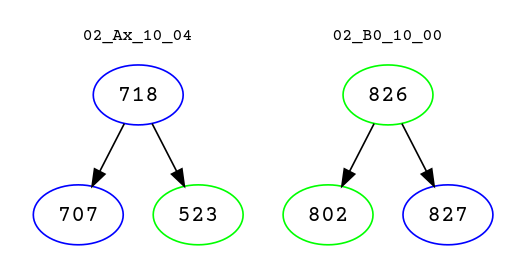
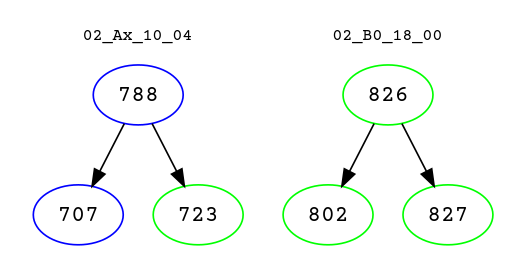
(388, 36) -> (388, 36)
(138, 95) -> (138, 95)
(198, 215) -> (198, 215)
(448, 215) -> (448, 215)
